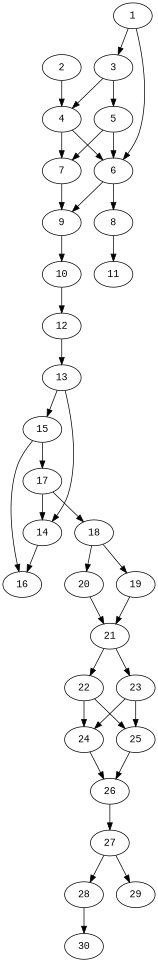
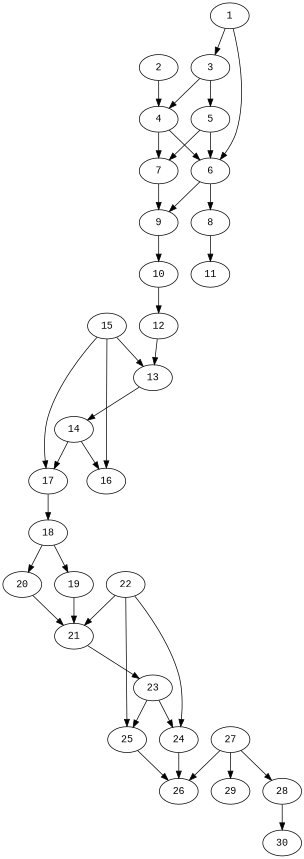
(53, 400) -> (128, 349)
(42, 503) -> (63, 452)
(99, 659) -> (102, 608)
(110, 814) -> (207, 763)
